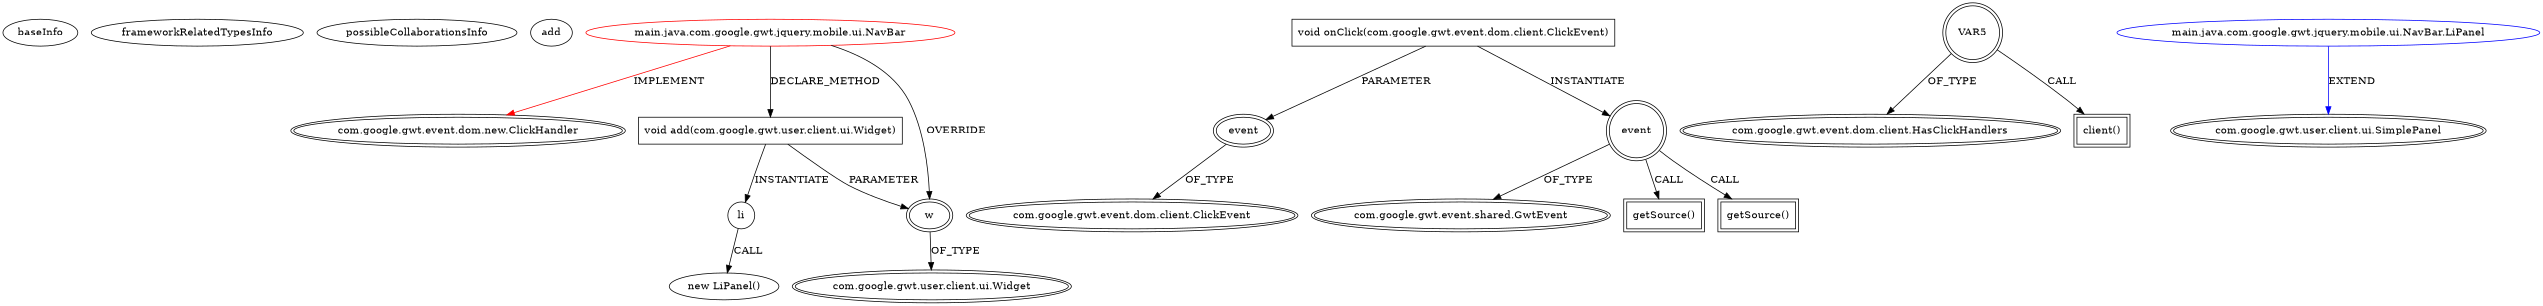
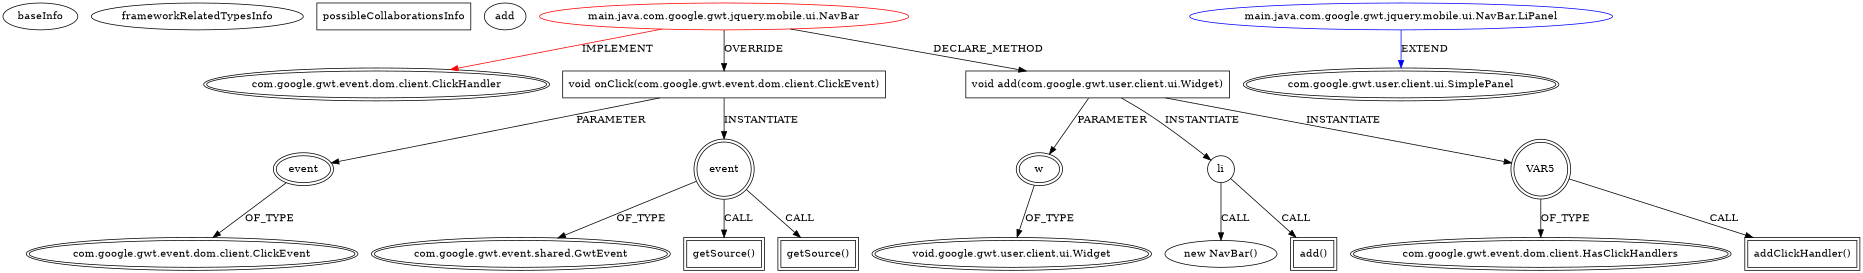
(417, 33) -> (394, 16)
(908, 99) -> (724, 47)
none -> (1335, 130)
(458, 131) -> (377, 84)
(2102, 131) -> (1802, 254)
none -> (1314, 254)
(724, 286) -> (1221, 254)
(932, 286) -> (1012, 254)
